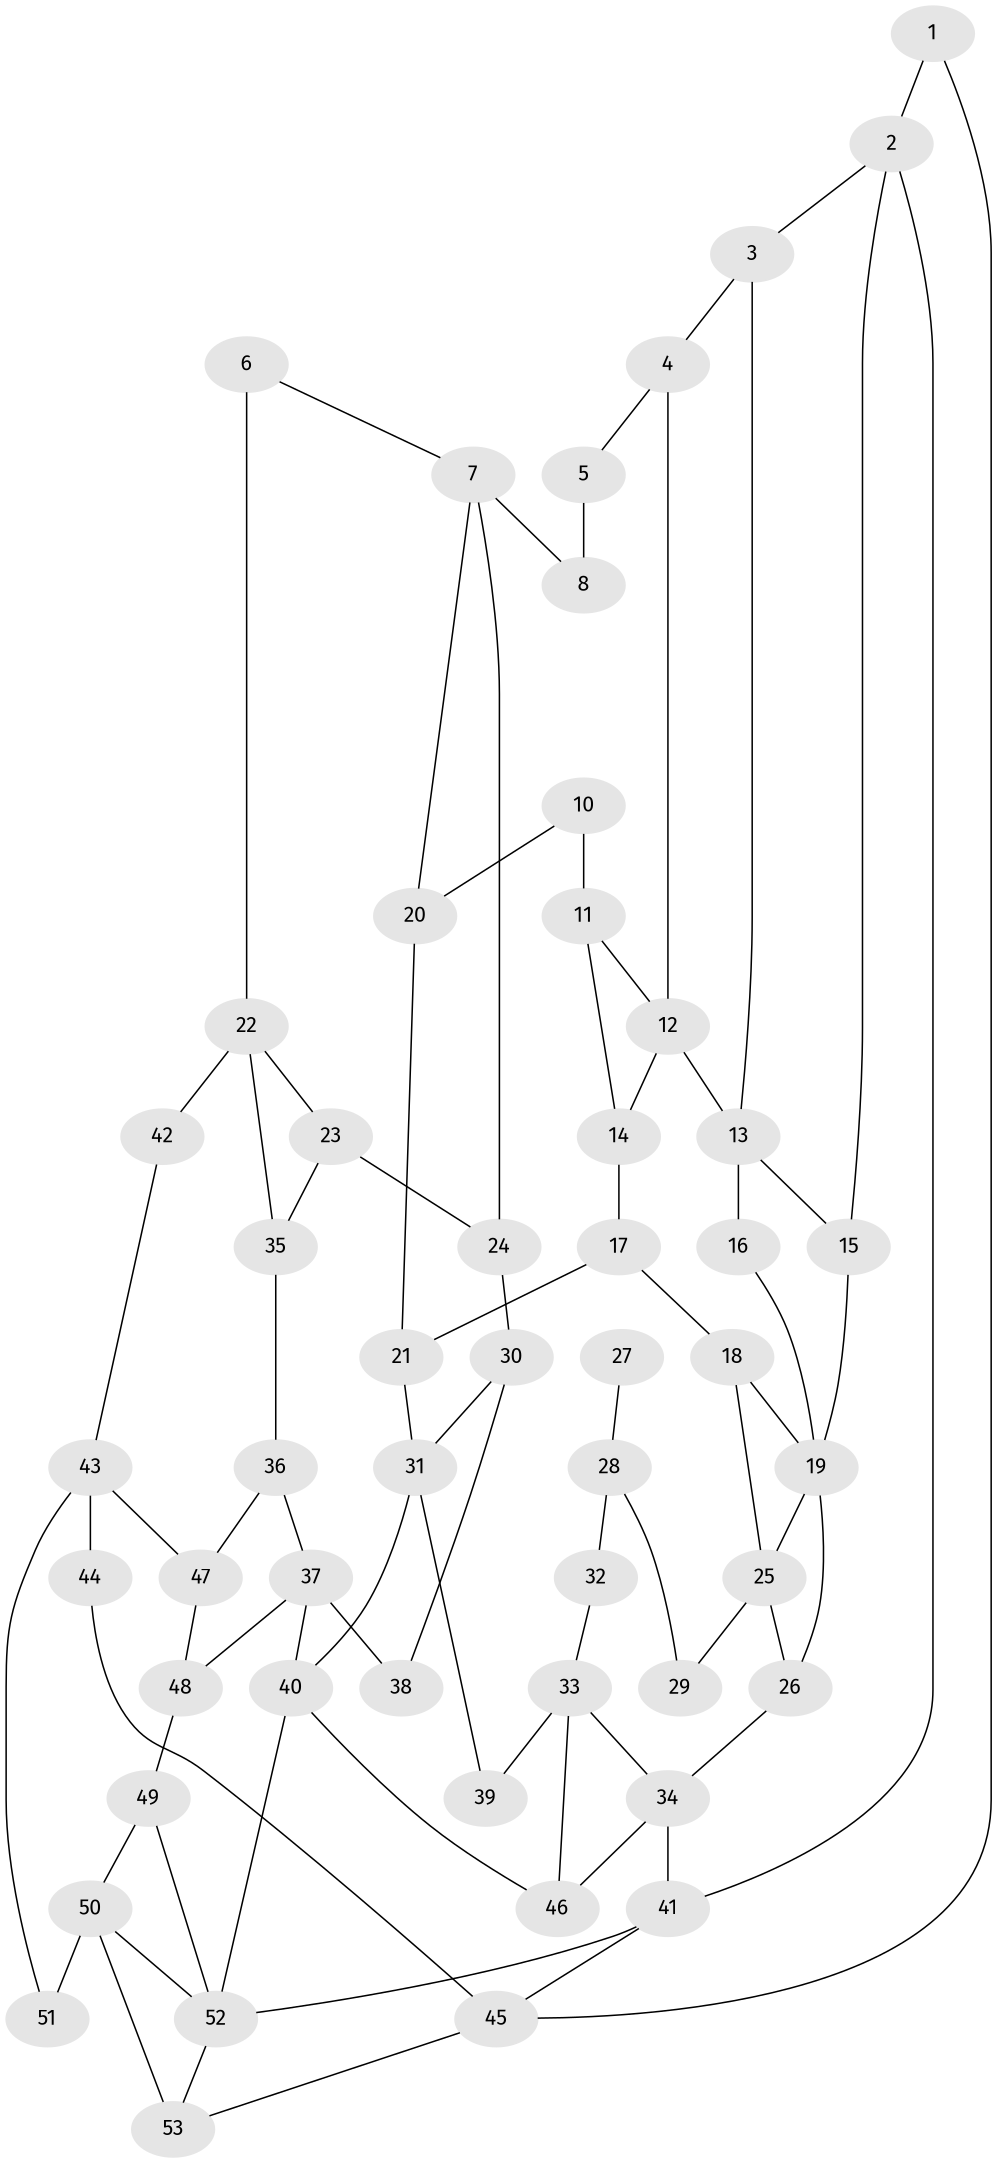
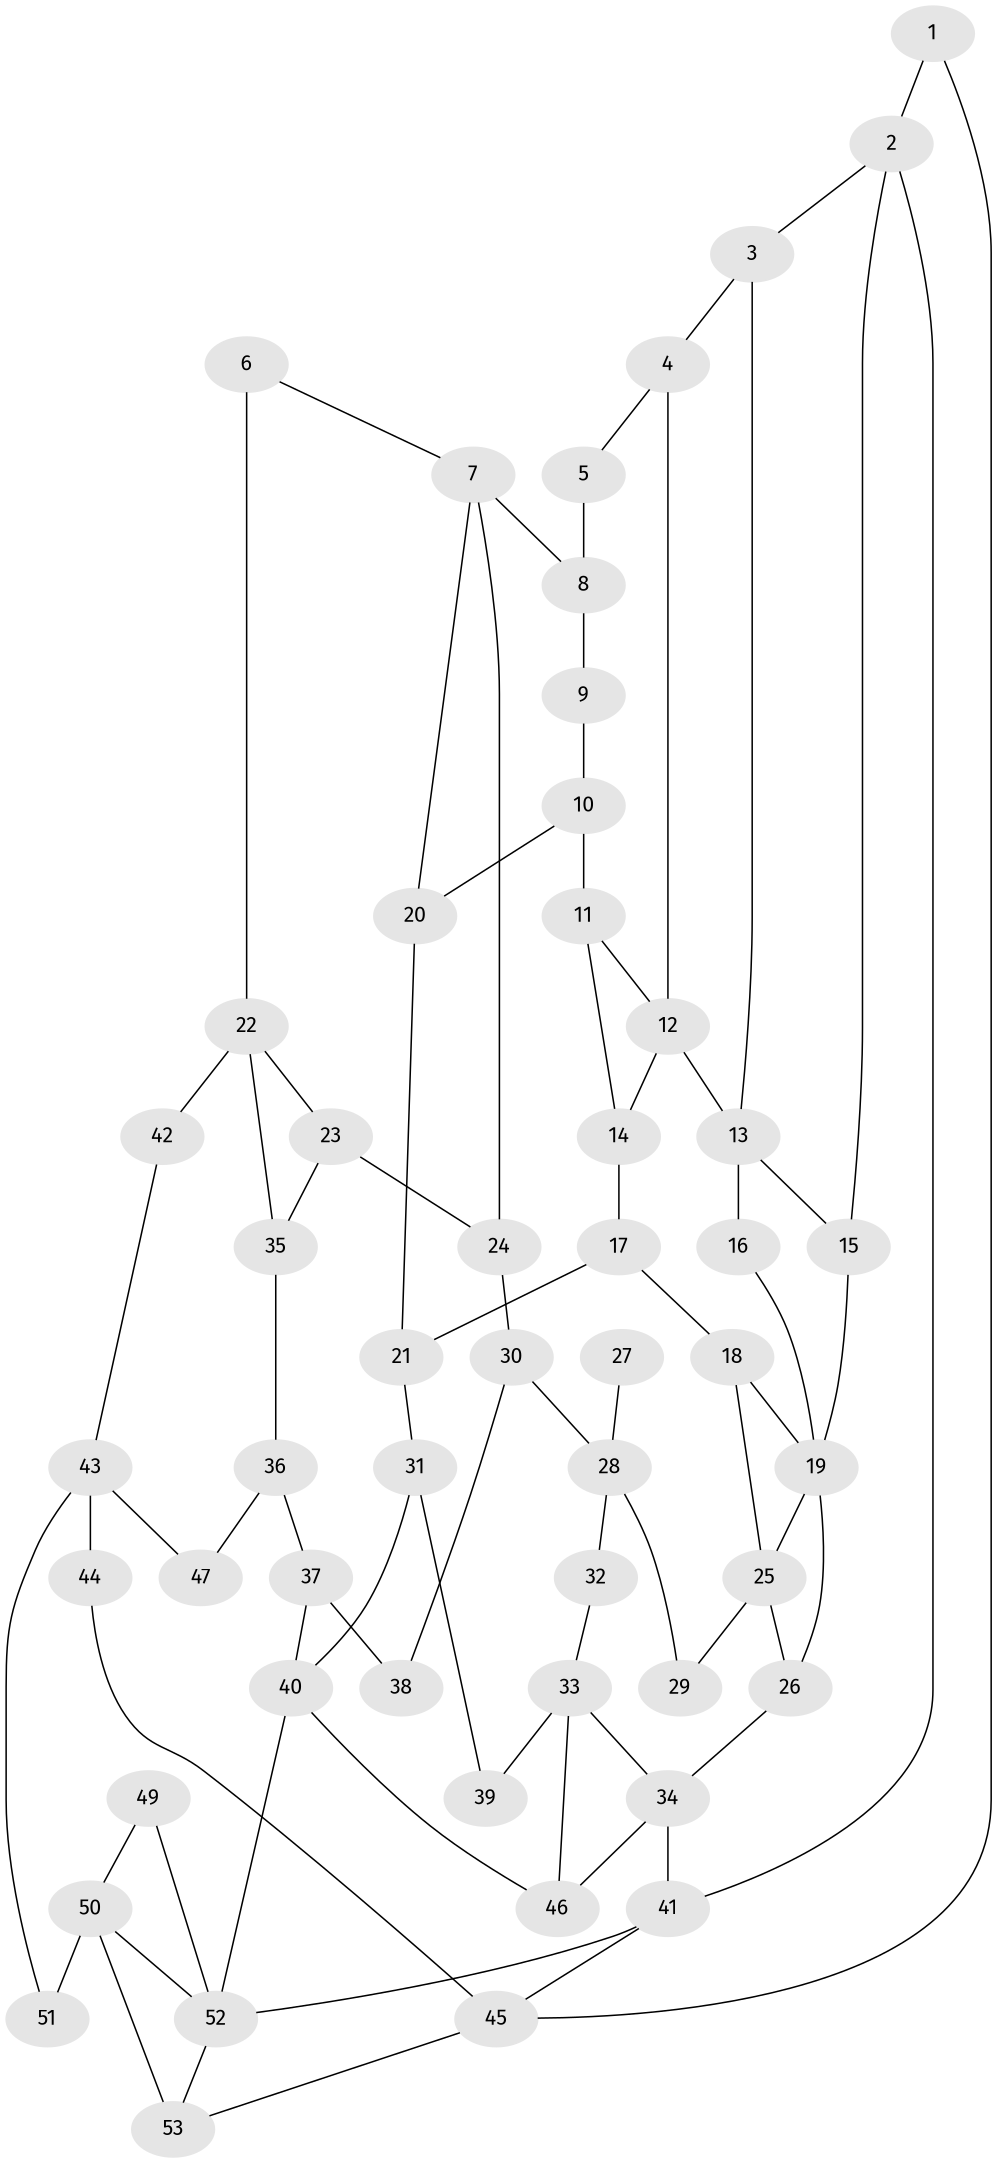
none -> (584, 696)
(463, 1412) -> (561, 1412)
(181, 1688) -> none
